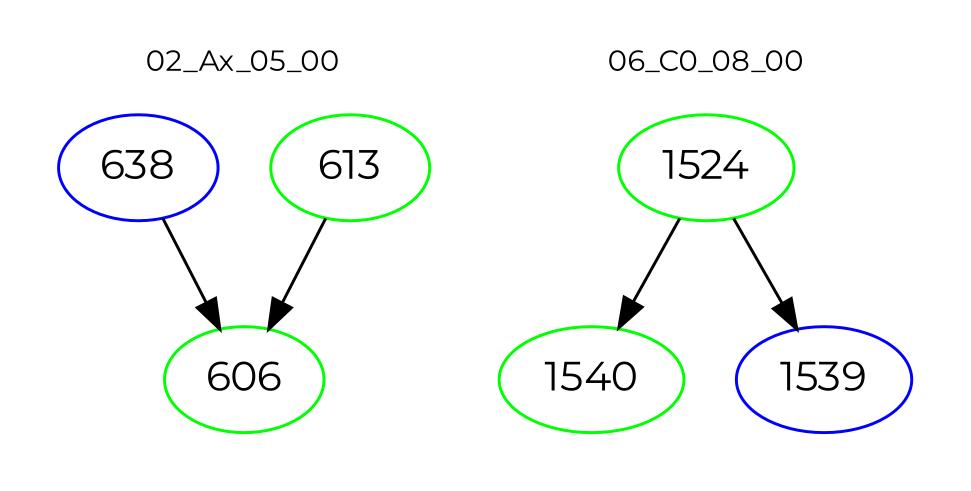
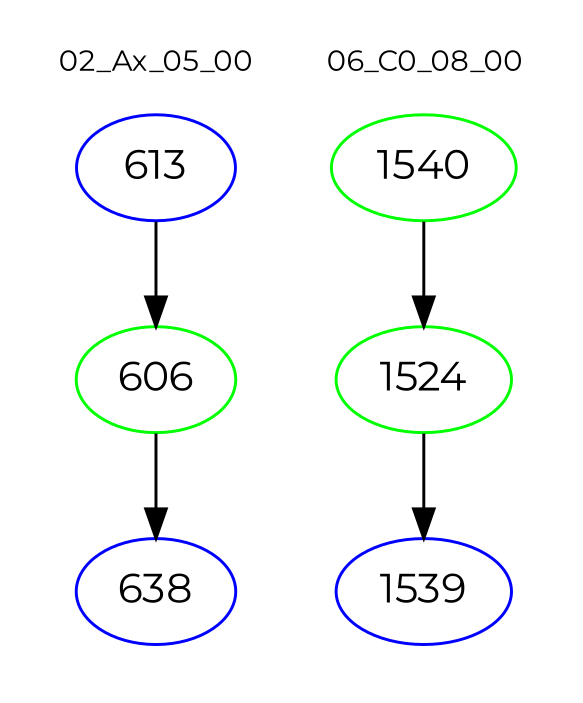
(350, 168) -> (156, 168)
(657, 260) -> (424, 259)
(185, 261) -> (156, 471)
